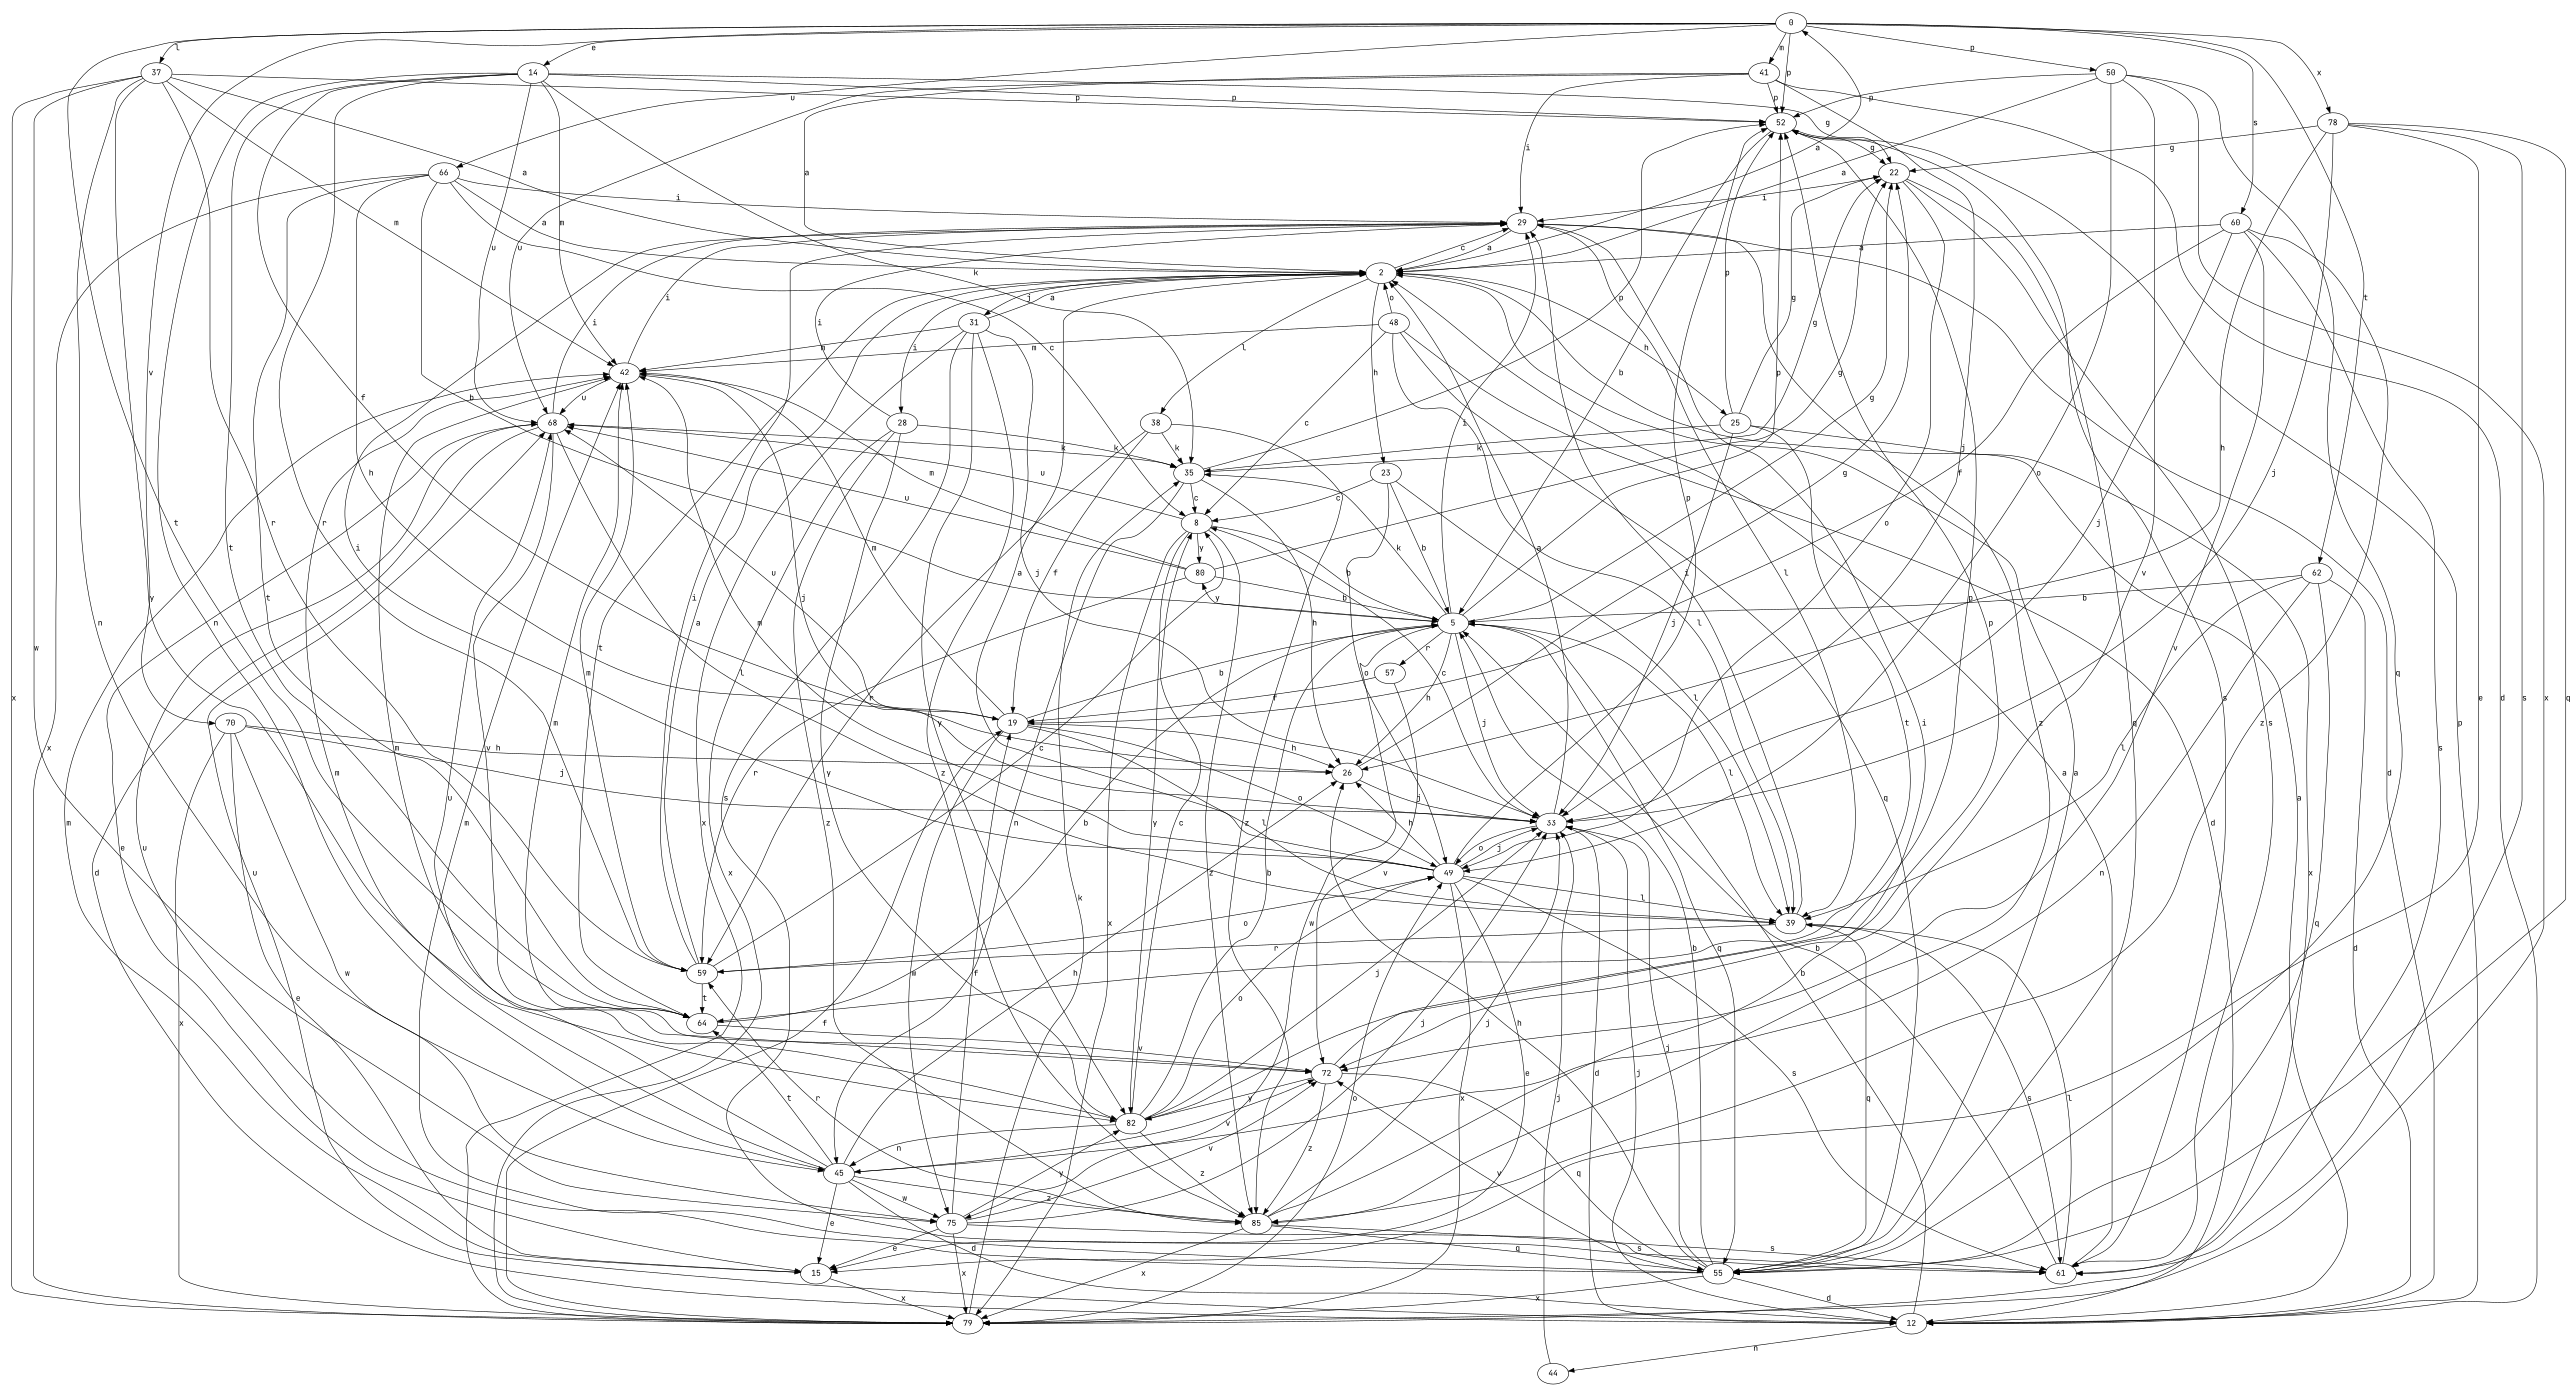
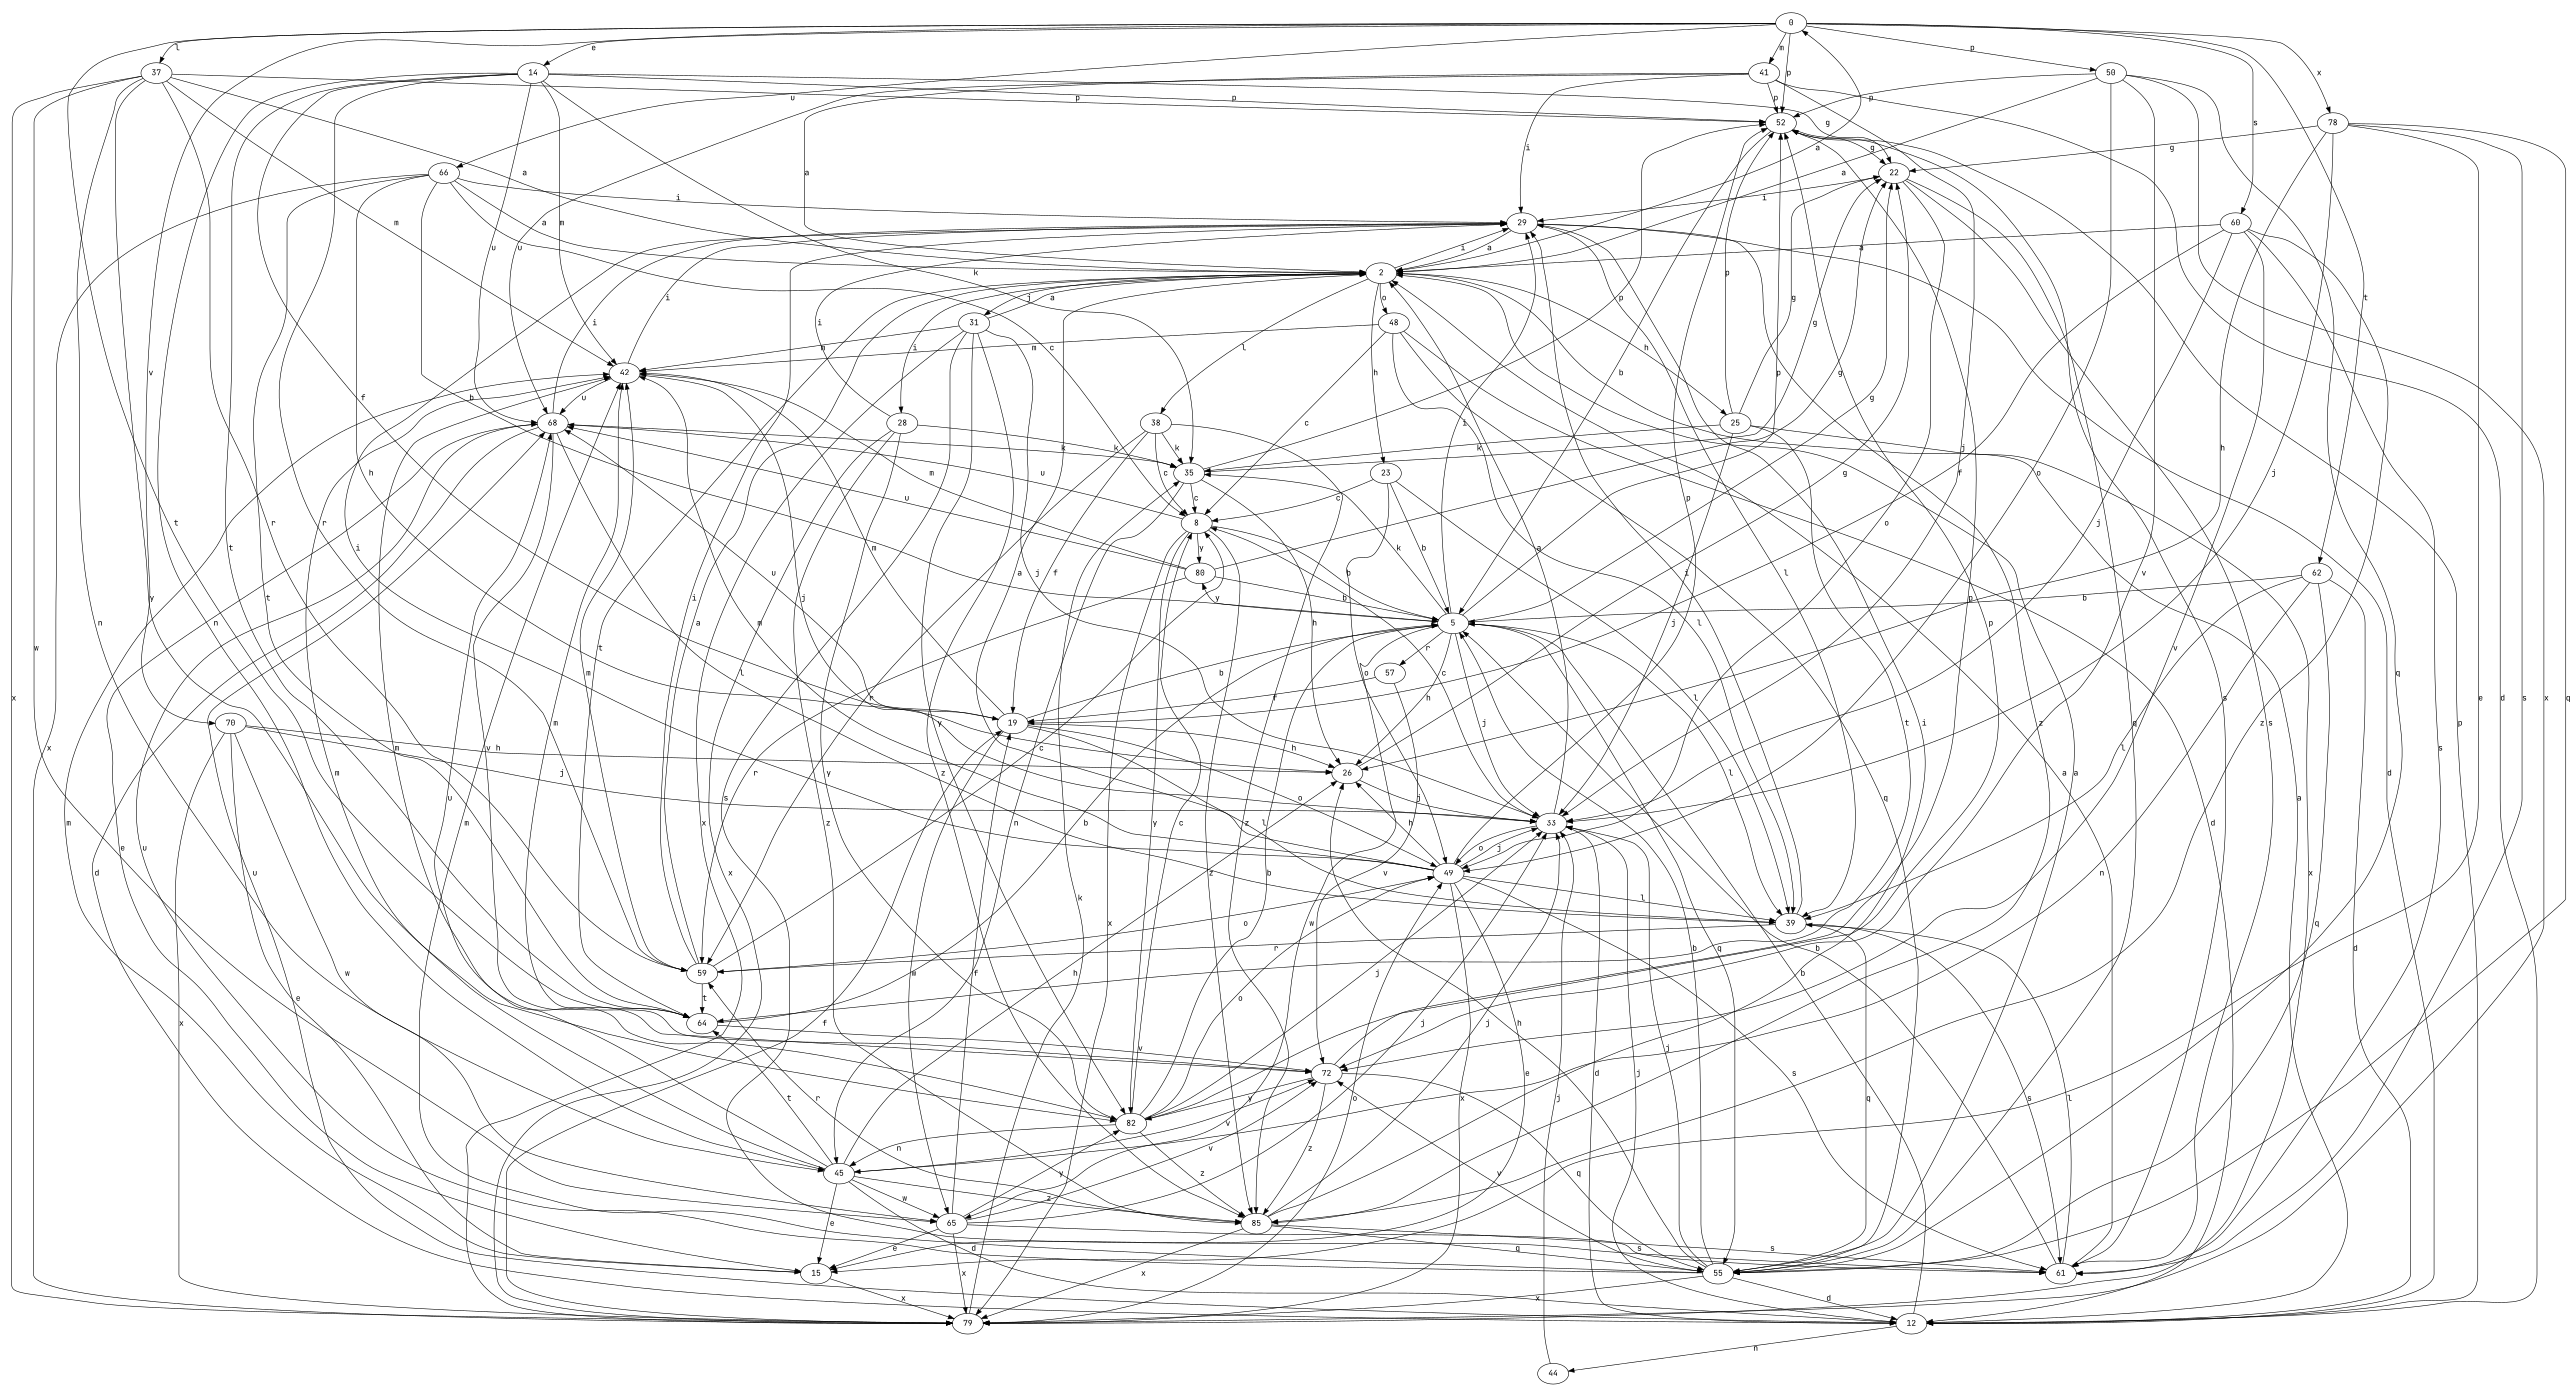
(1463, 248) -> (1463, 248)
(1389, 301) -> (1381, 296)
none -> (1160, 476)
(952, 1224) -> (952, 1224)
